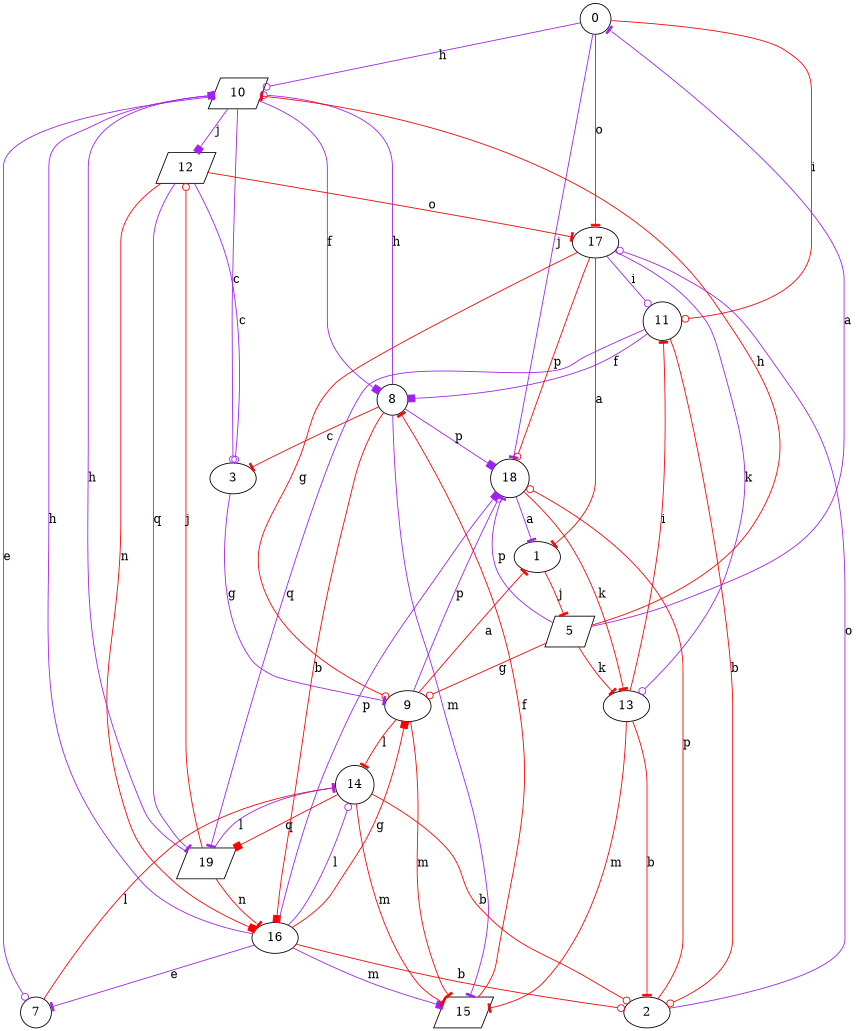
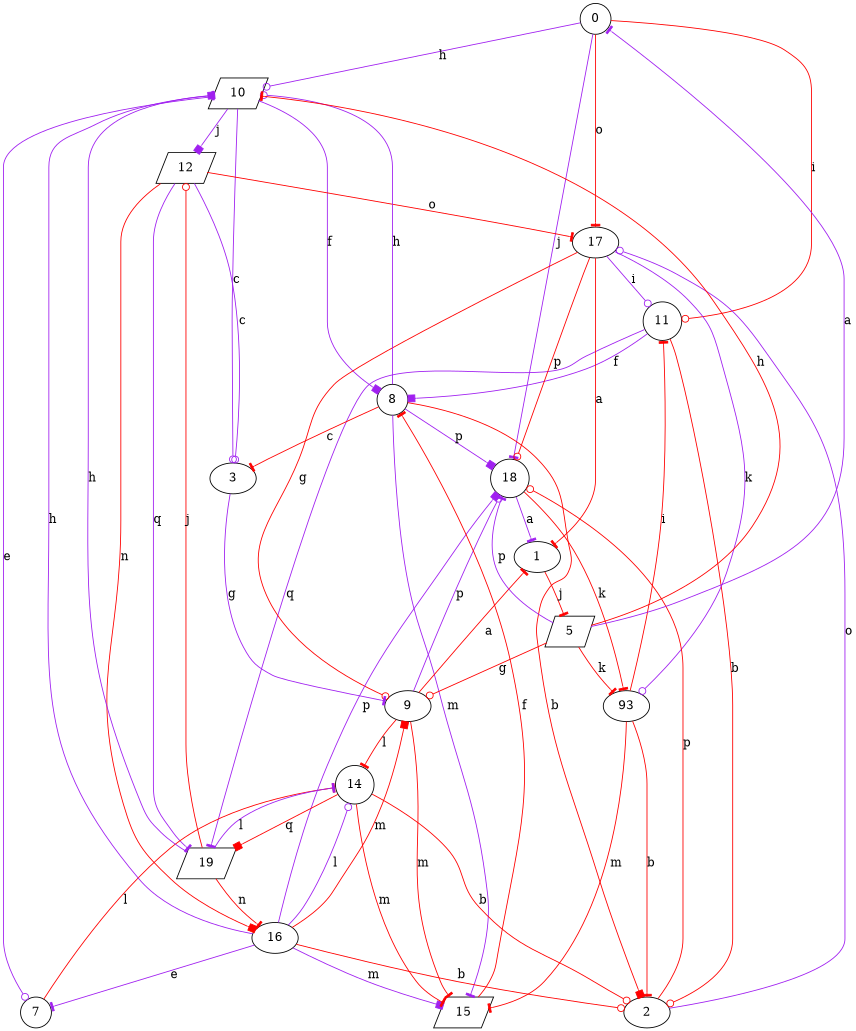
(317, 646) -> (537, 632)
(626, 706) -> (626, 706)
(380, 826) -> (380, 826)
